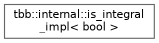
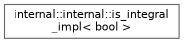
(79, 21) -> (92, 21)
